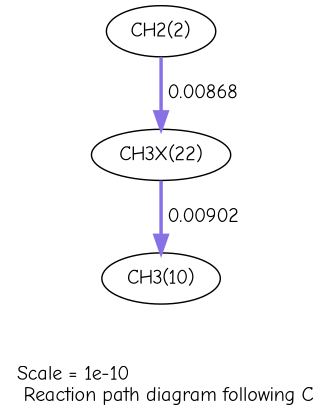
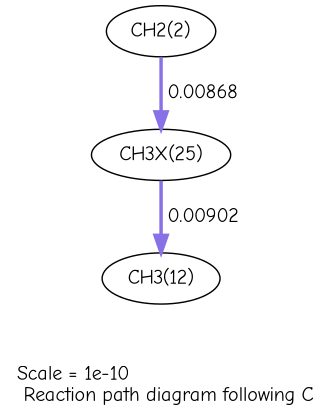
(161, 155) -> (161, 155)
(161, 278) -> (161, 278)
